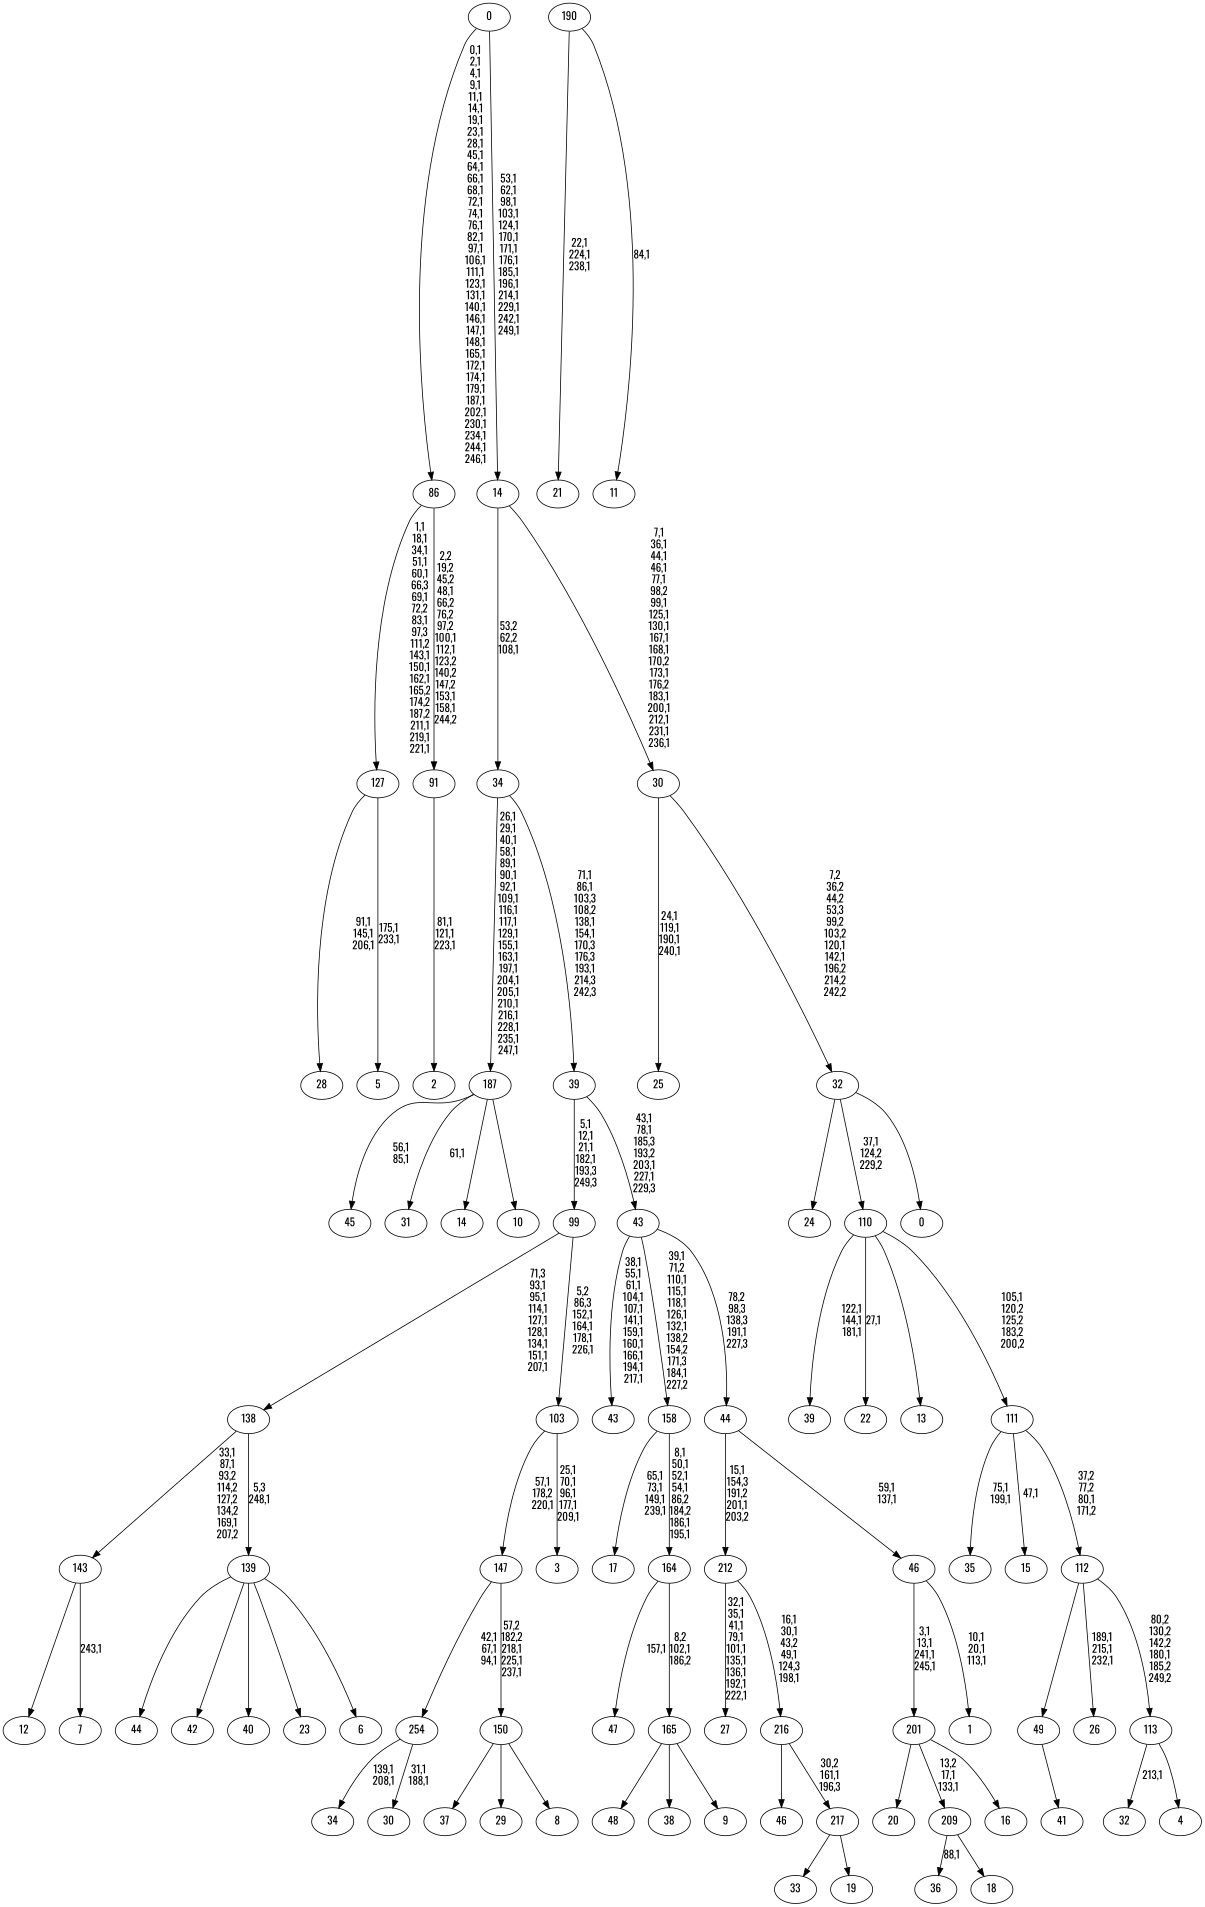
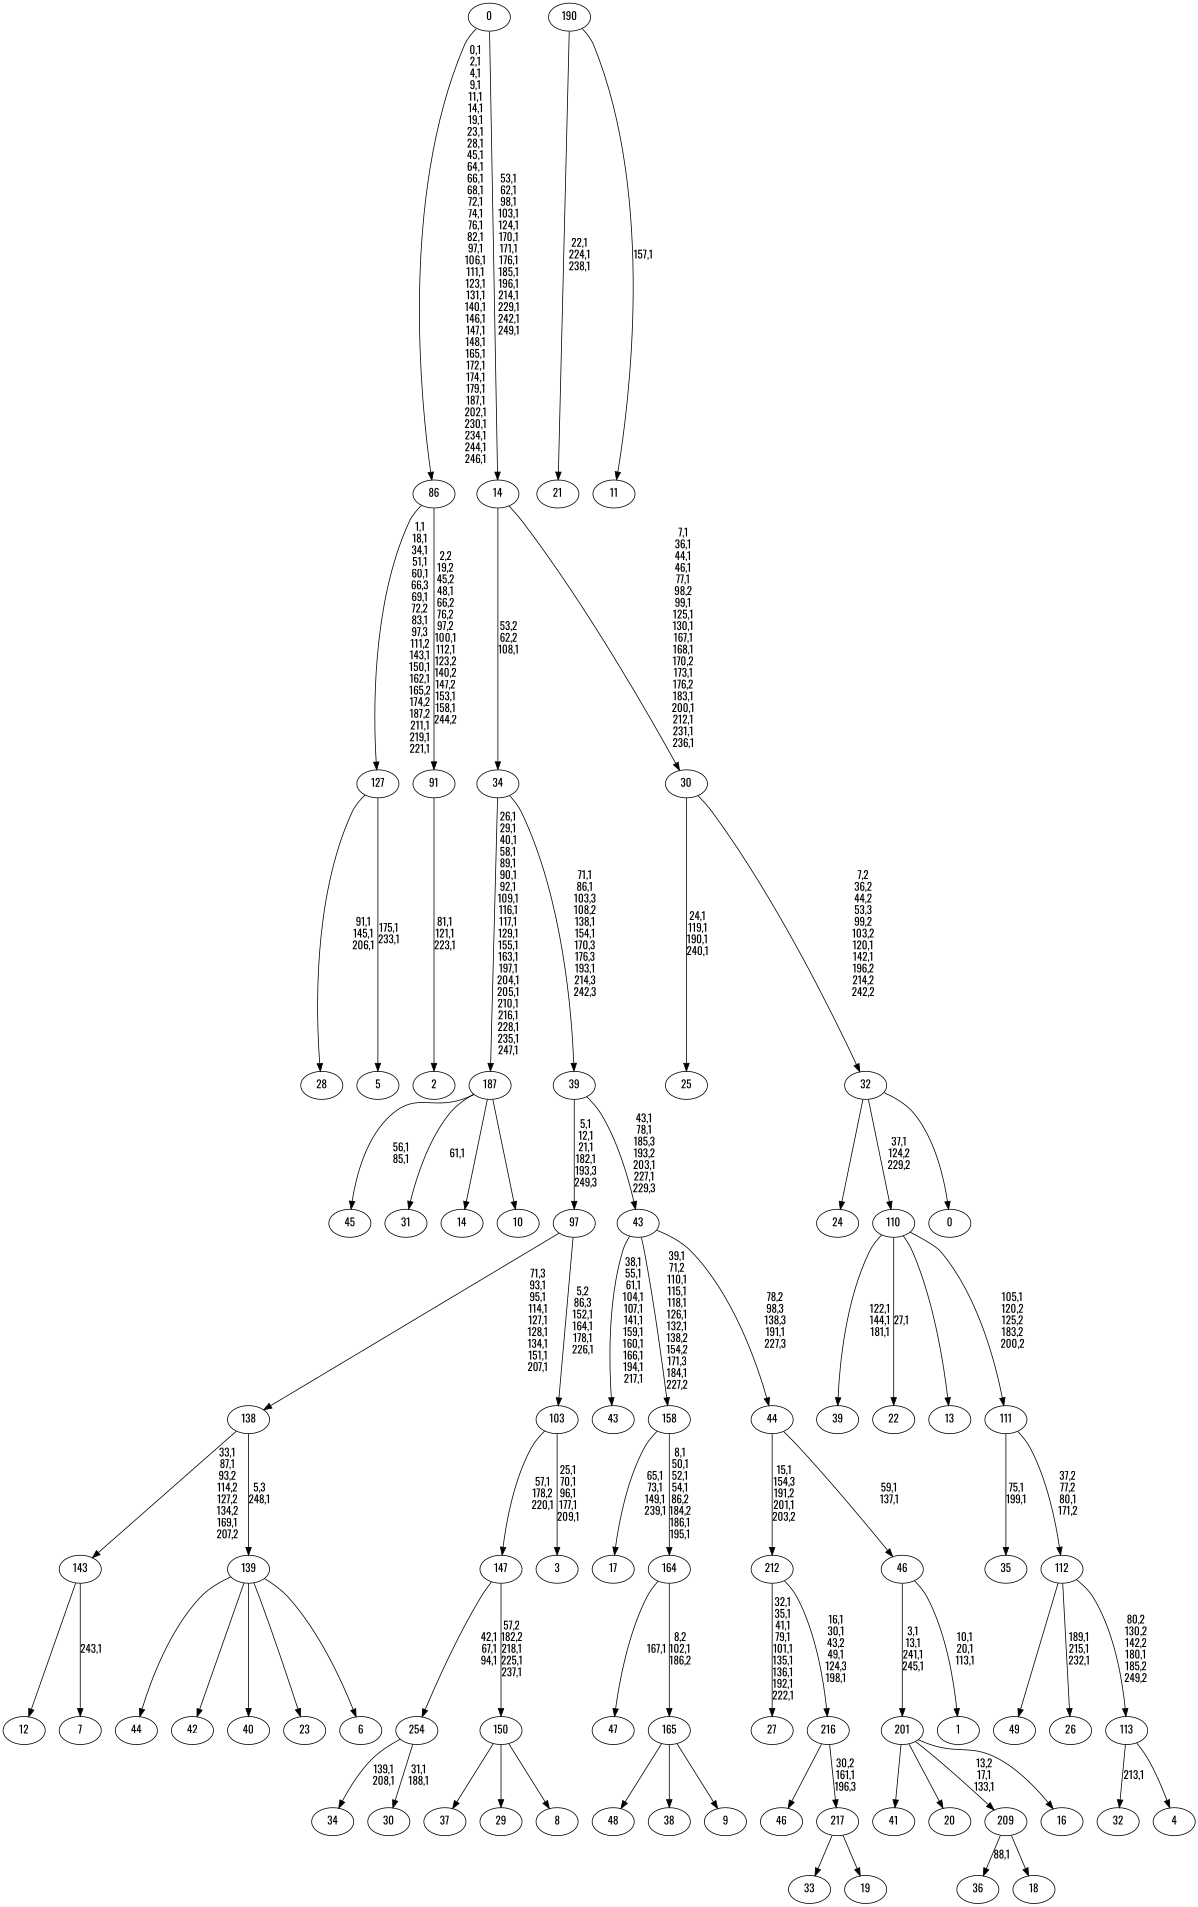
(642, 256) -> (643, 256)
(574, 1223) -> (574, 1223)
(1026, 1569) -> none
(656, 1650) -> (656, 1650)
(1049, 1772) -> (898, 1772)
